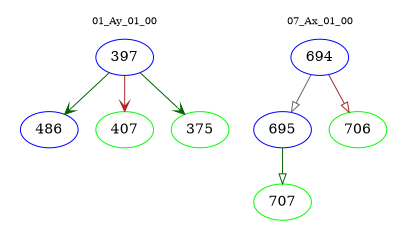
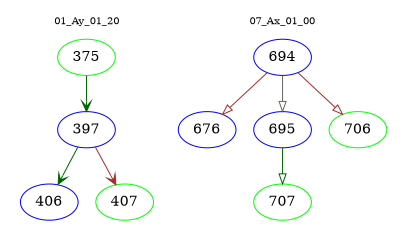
(125, 22) -> (87, 22)
(159, 90) -> (86, 89)
(49, 130) -> (49, 202)
none -> (207, 130)
